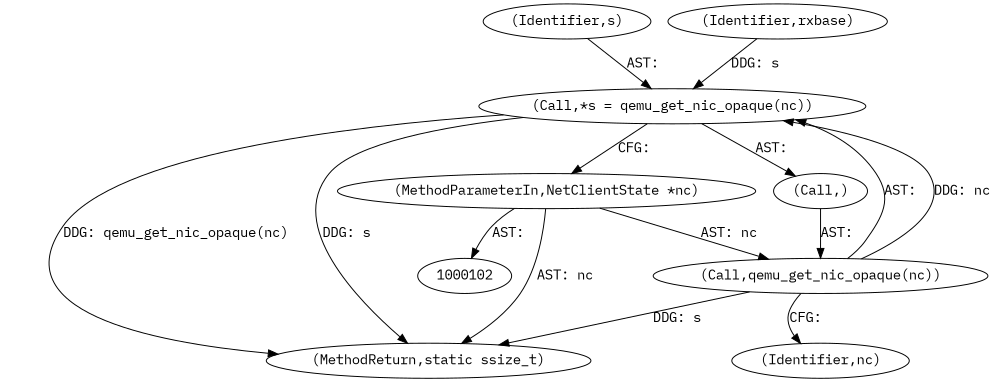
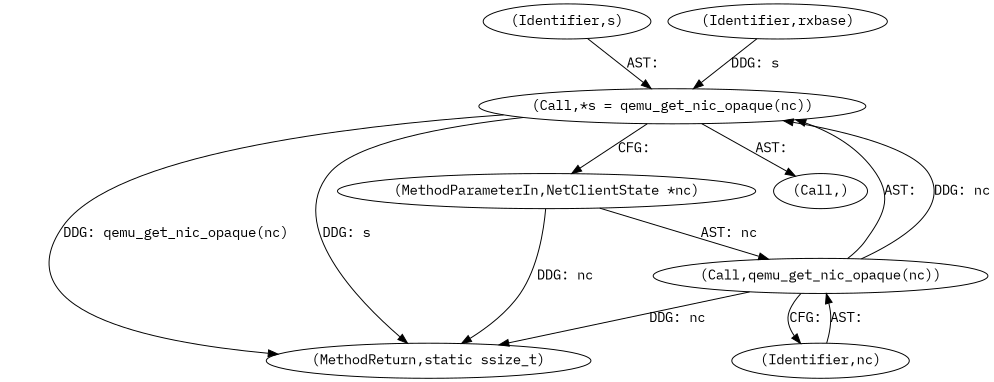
(821, 229) -> (831, 323)
(465, 276) -> none
(565, 276) -> (565, 276)
(677, 318) -> (677, 318)
